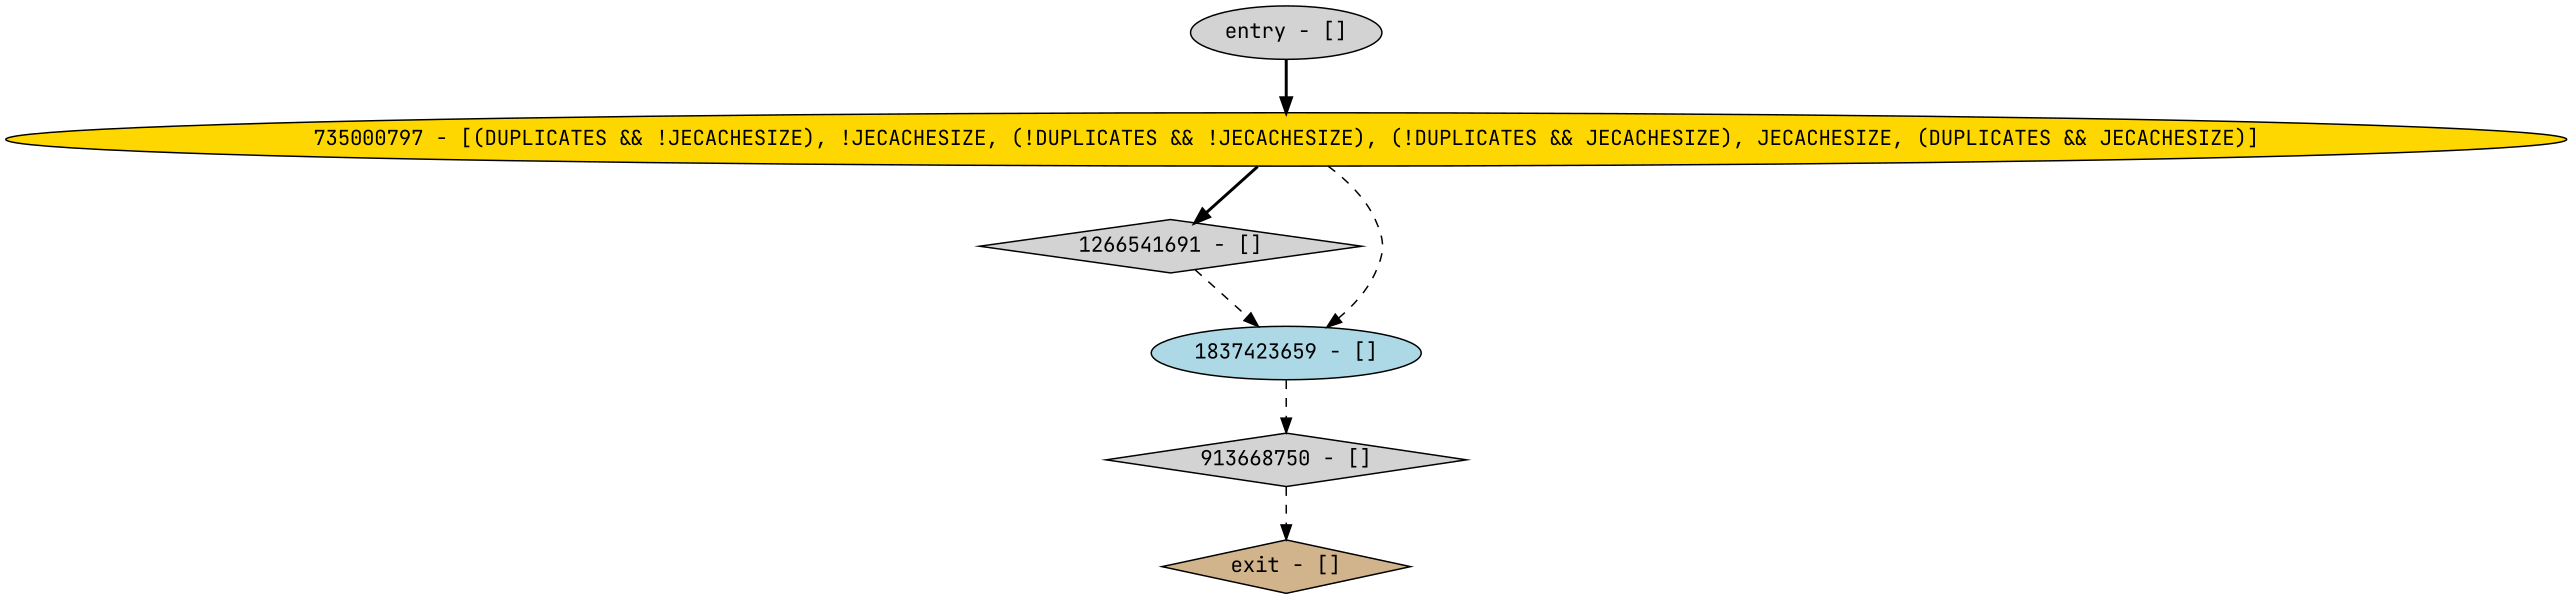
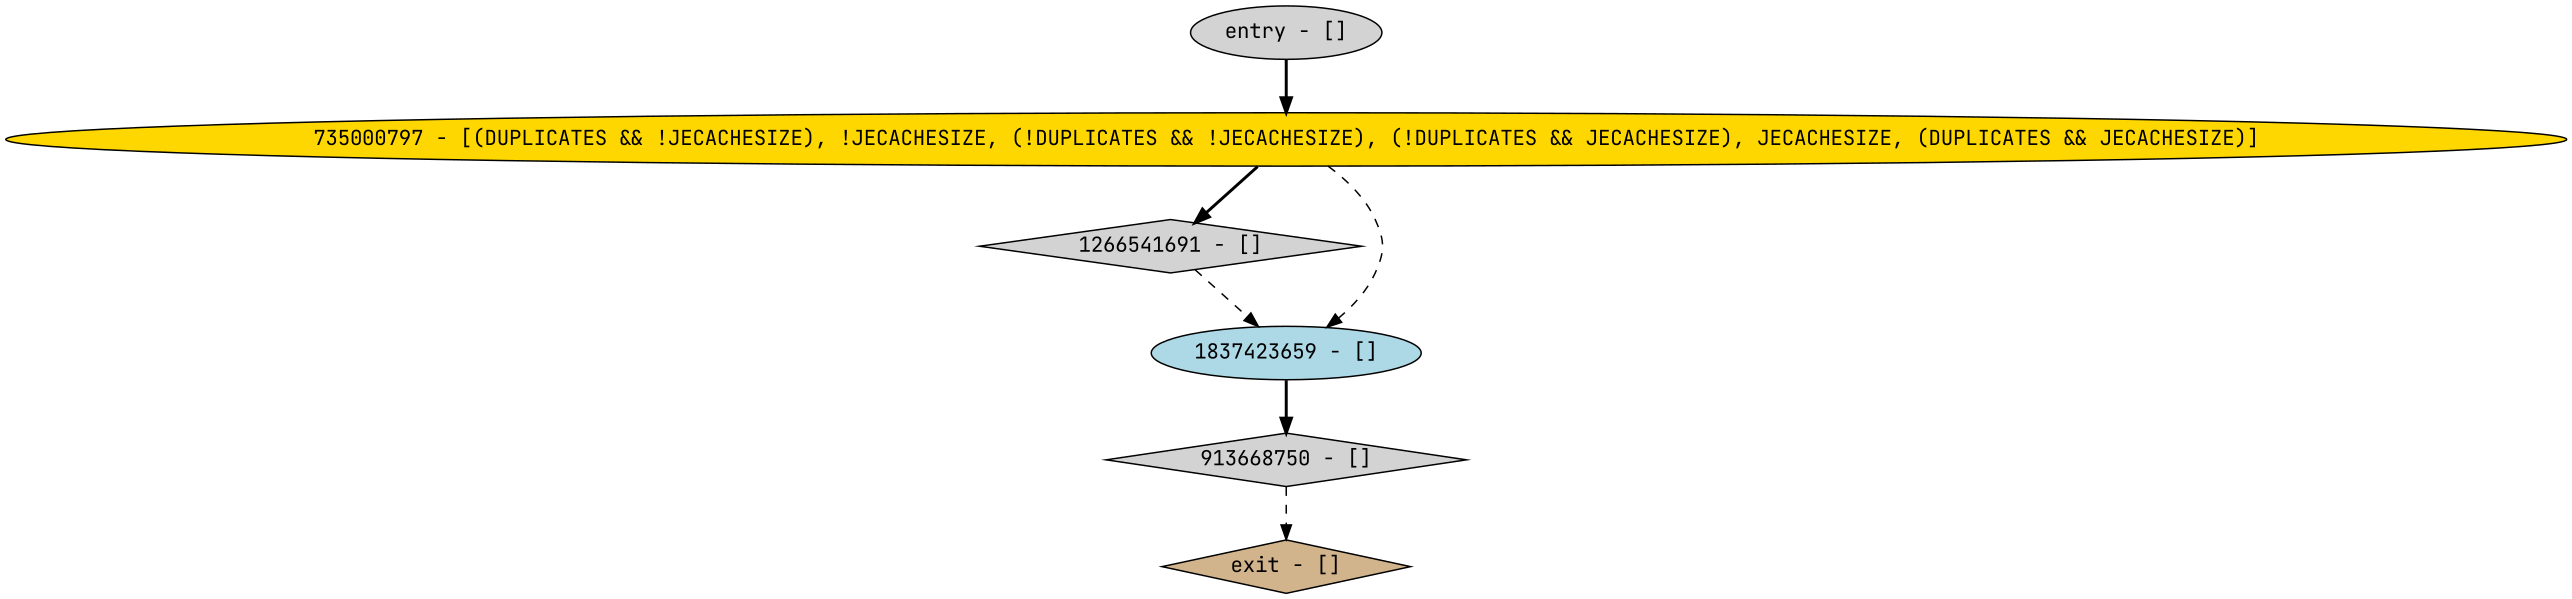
(1286, 399) -> (1286, 399)
